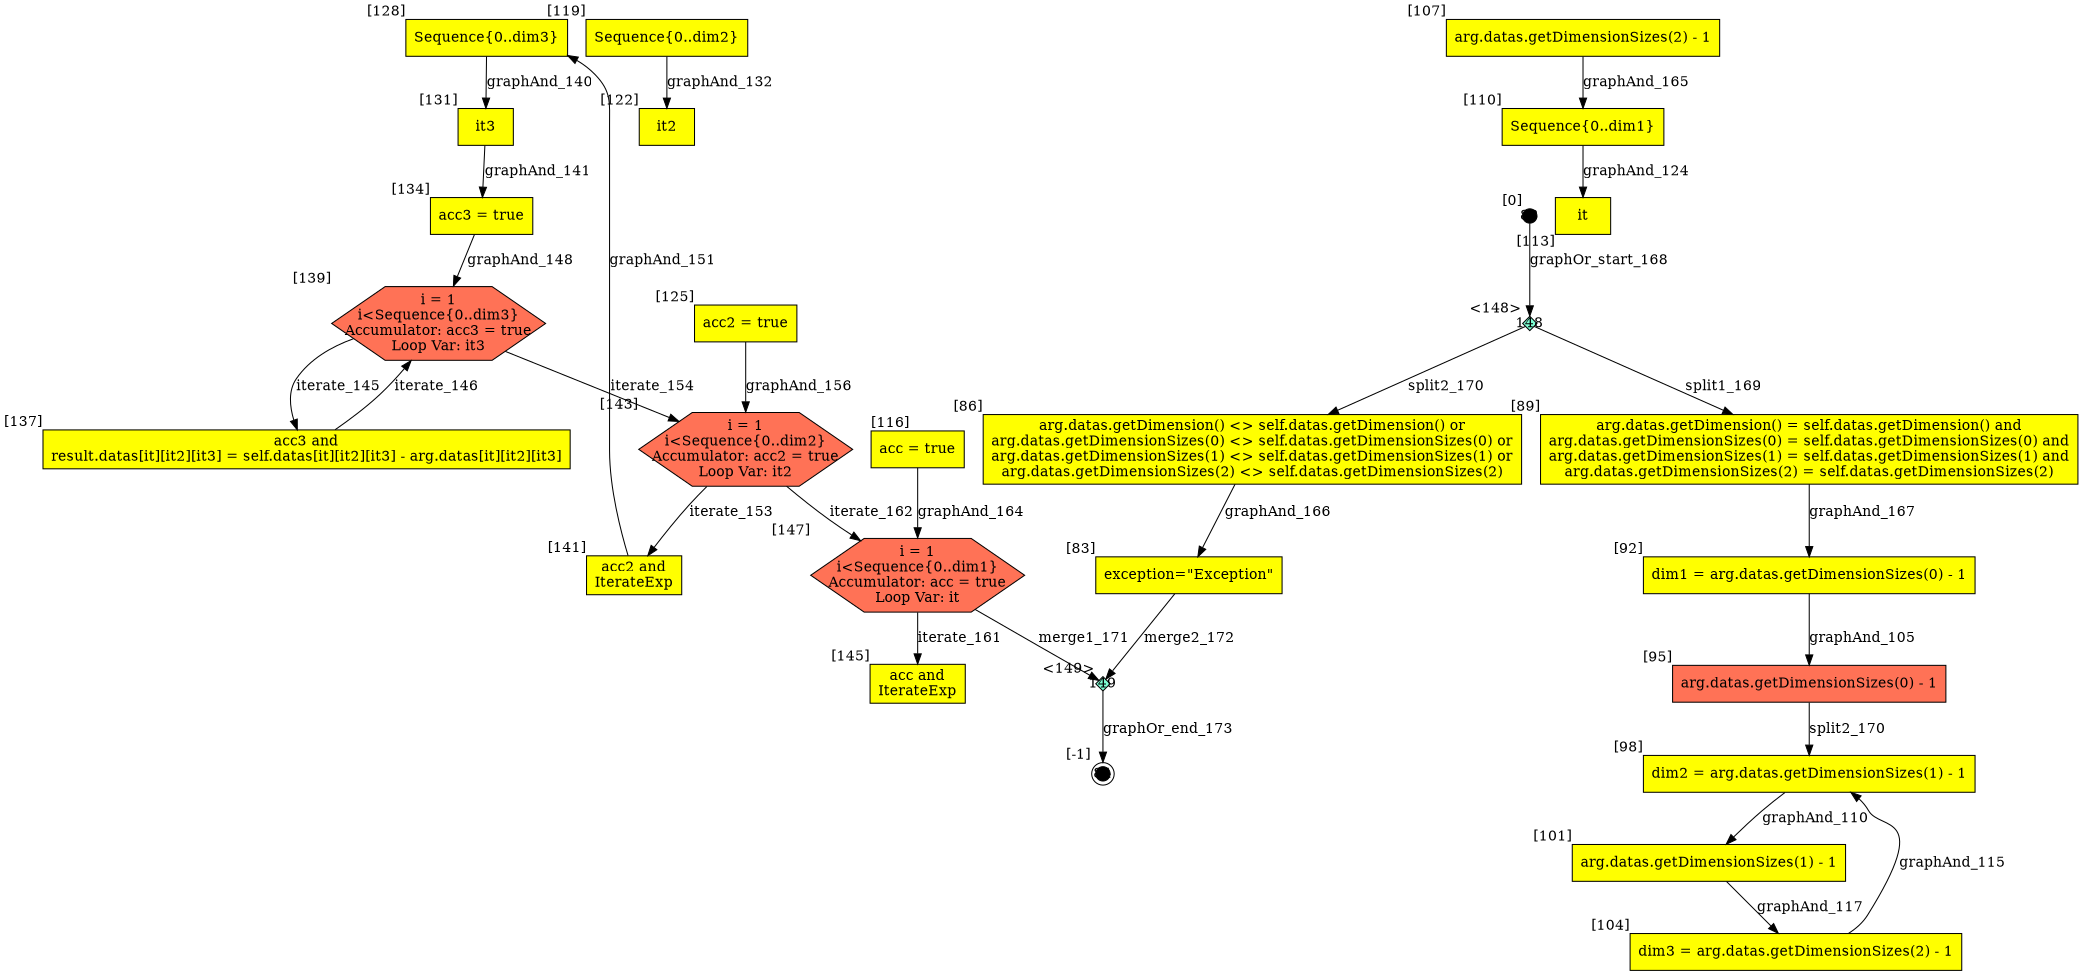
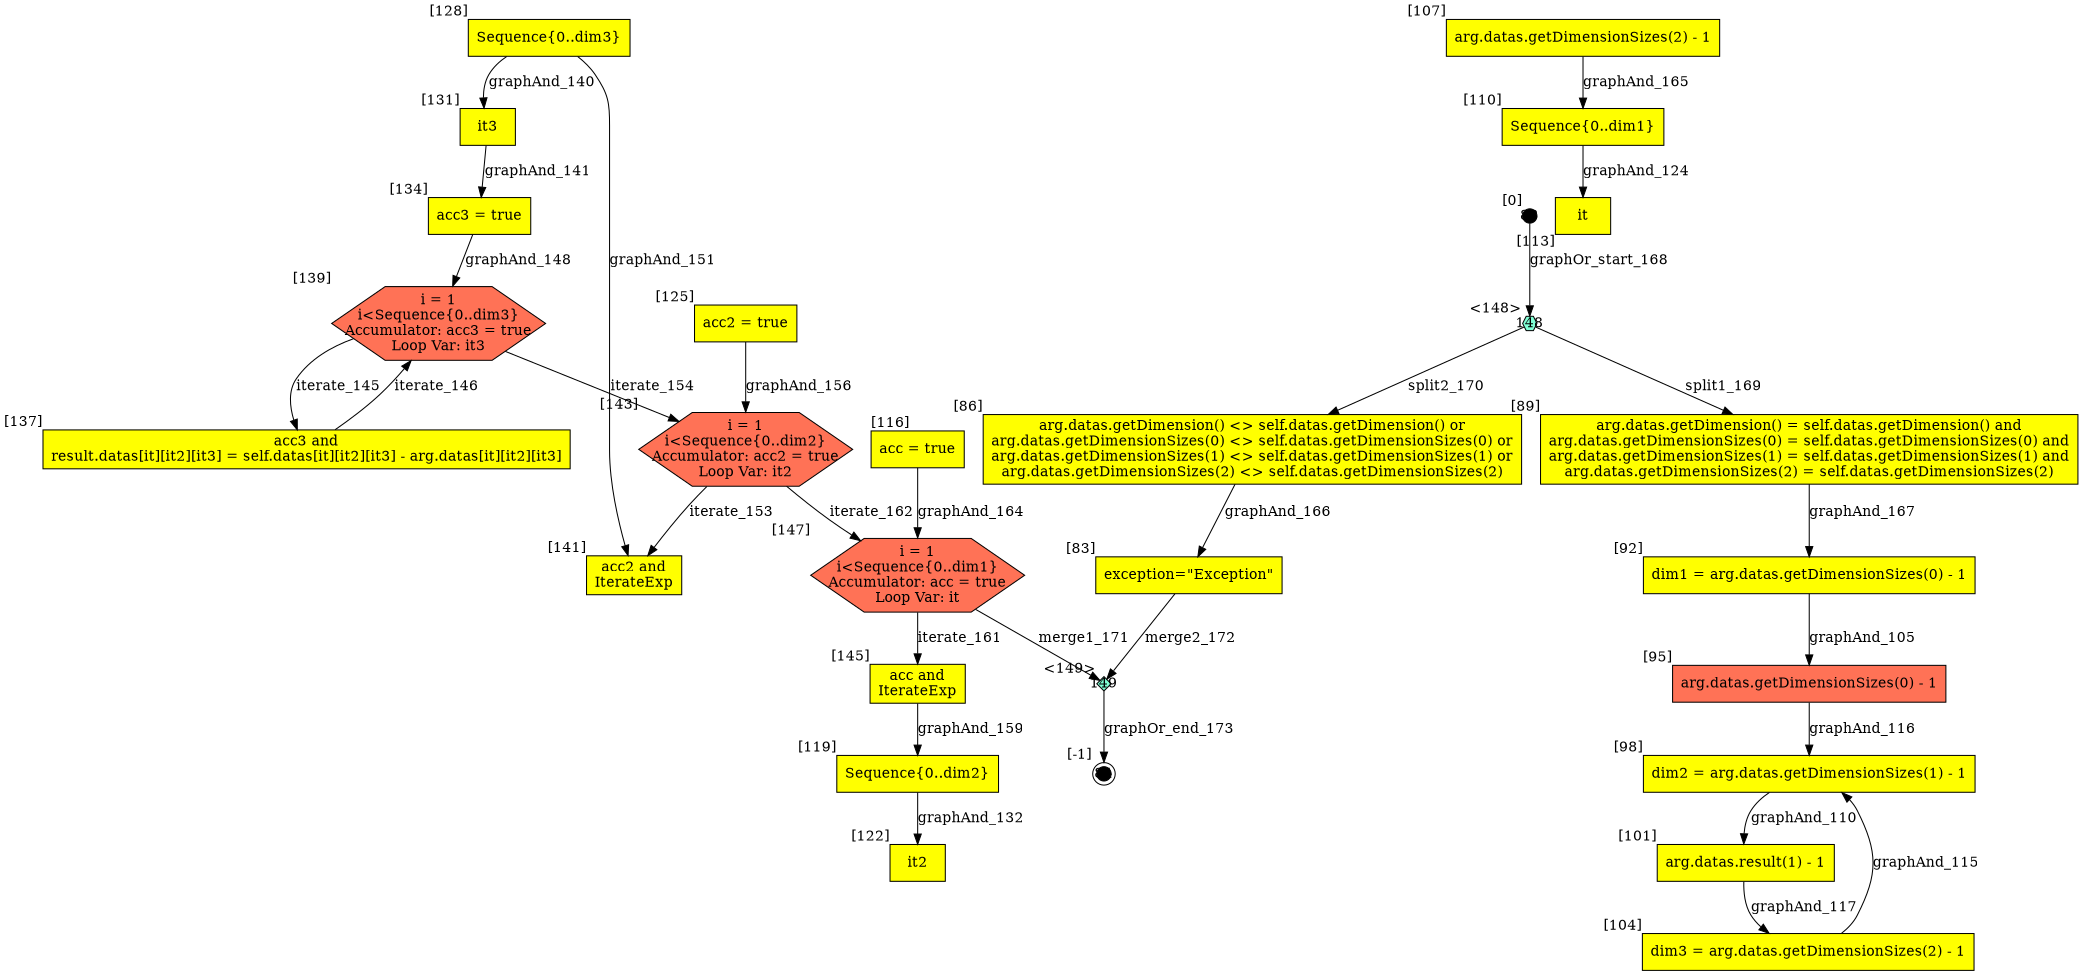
(610, 303) -> (610, 297)
(1530, 323) -> (1530, 323)
none -> (918, 724)
(1848, 729) -> (1862, 729)
(1709, 863) -> (1746, 863)
